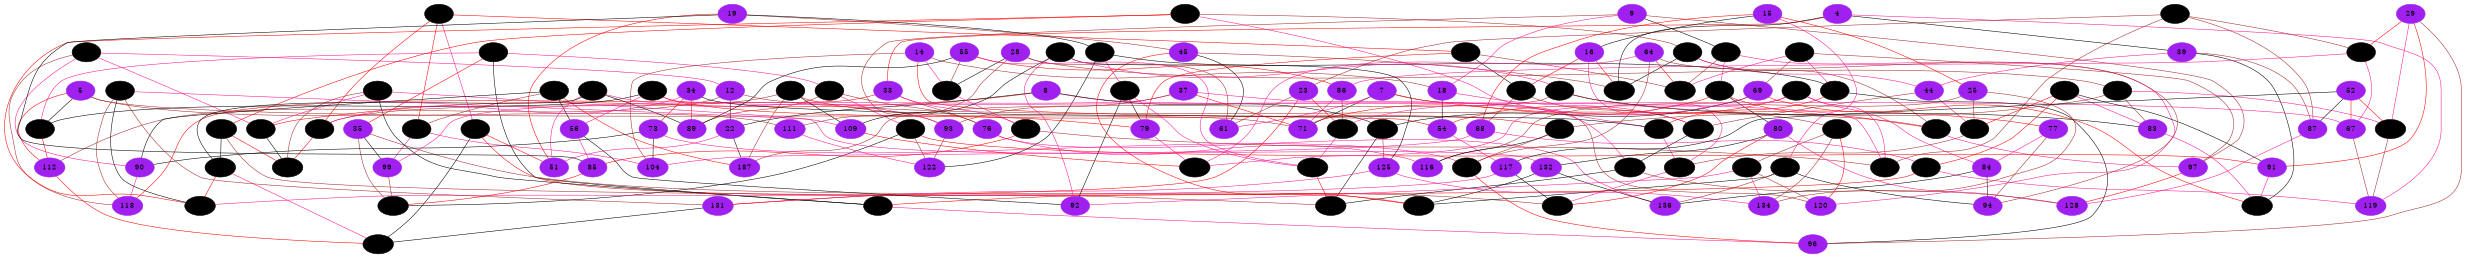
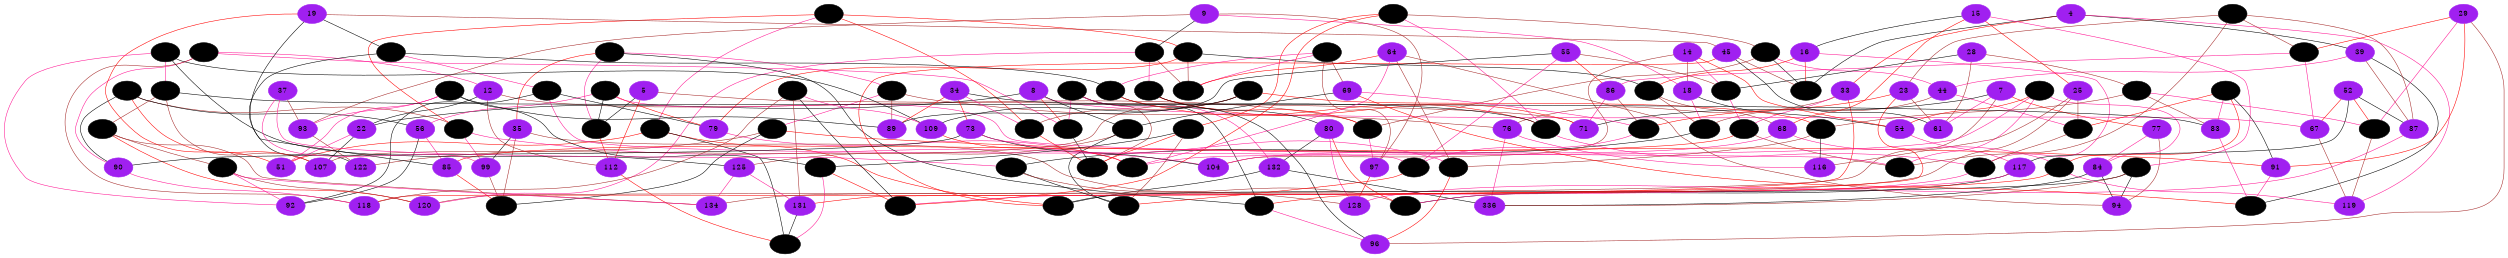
(1243, 110) -> none
(790, 129) -> none
(745, 167) -> (321, 167)
(1665, 206) -> (1490, 206)
